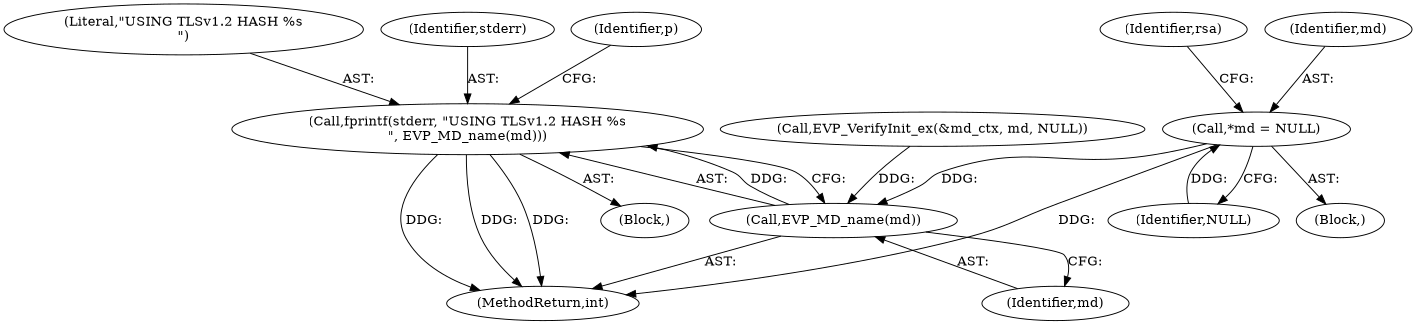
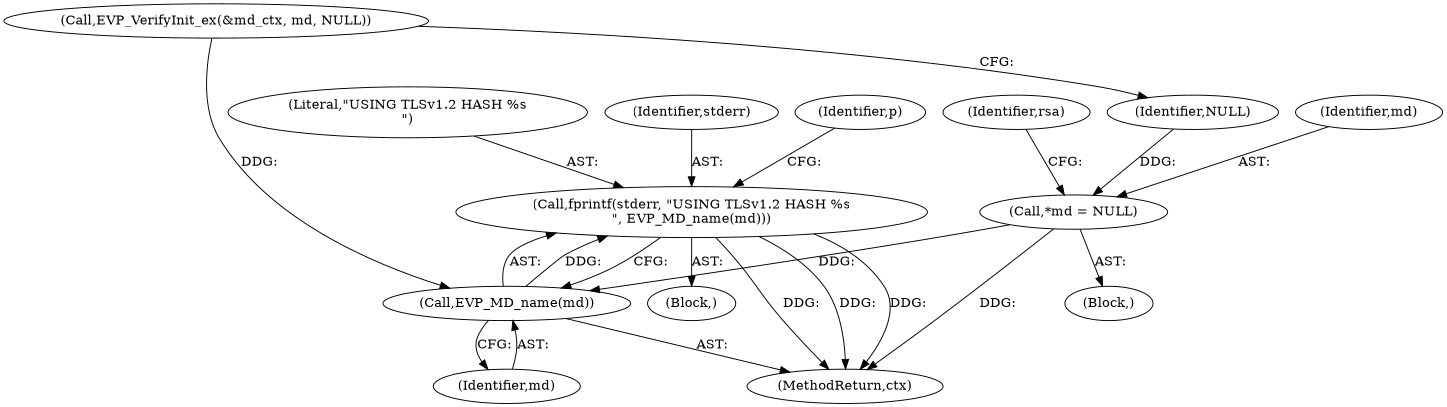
(1243, 174) -> (780, 48)
(543, 303) -> (845, 386)
